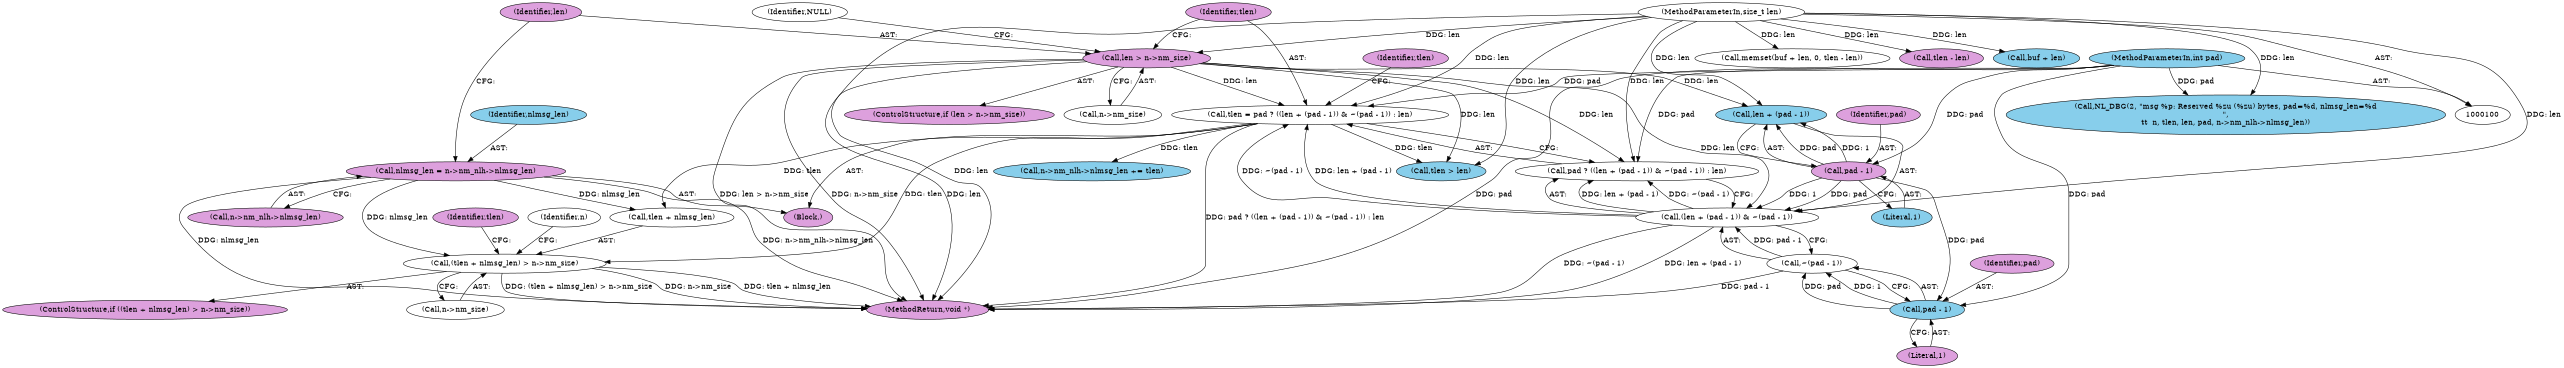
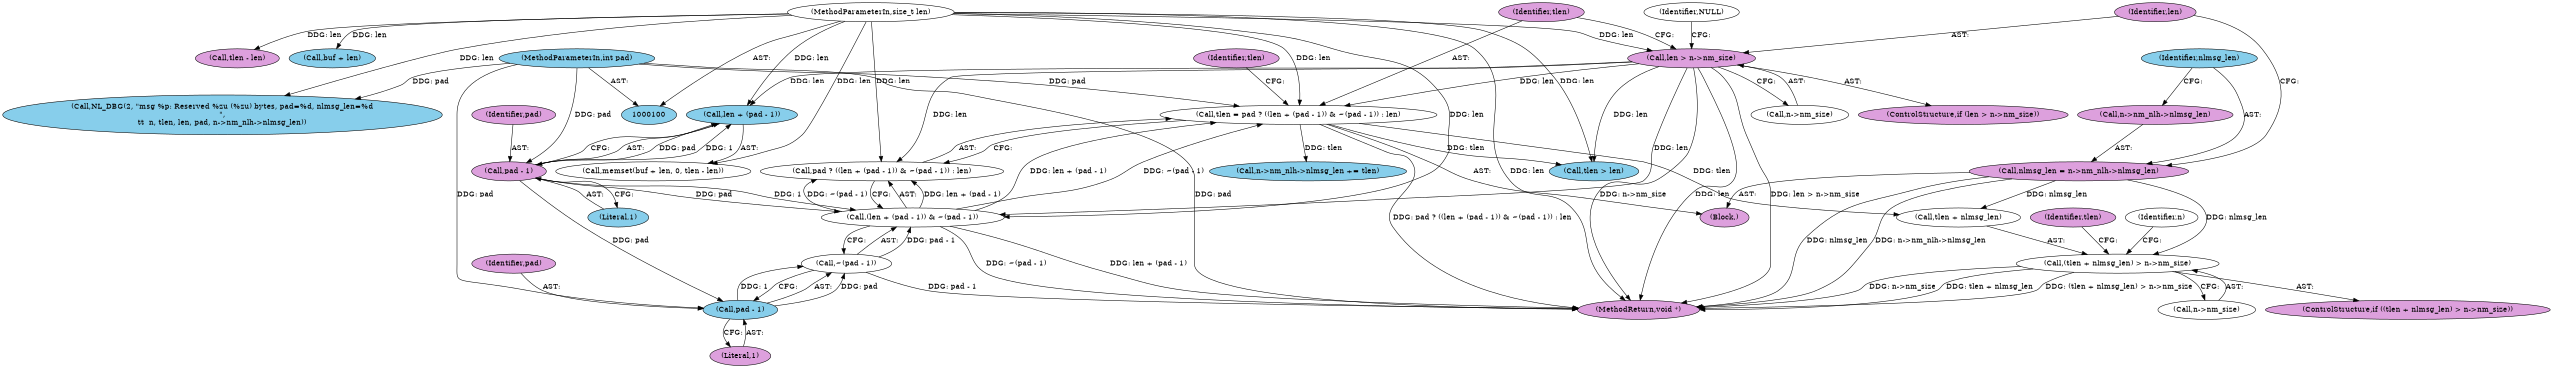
(1850, 69) -> none
(2483, 115) -> (649, 115)
(1900, 162) -> (737, 151)
(931, 165) -> none
(339, 189) -> (2179, 85)
